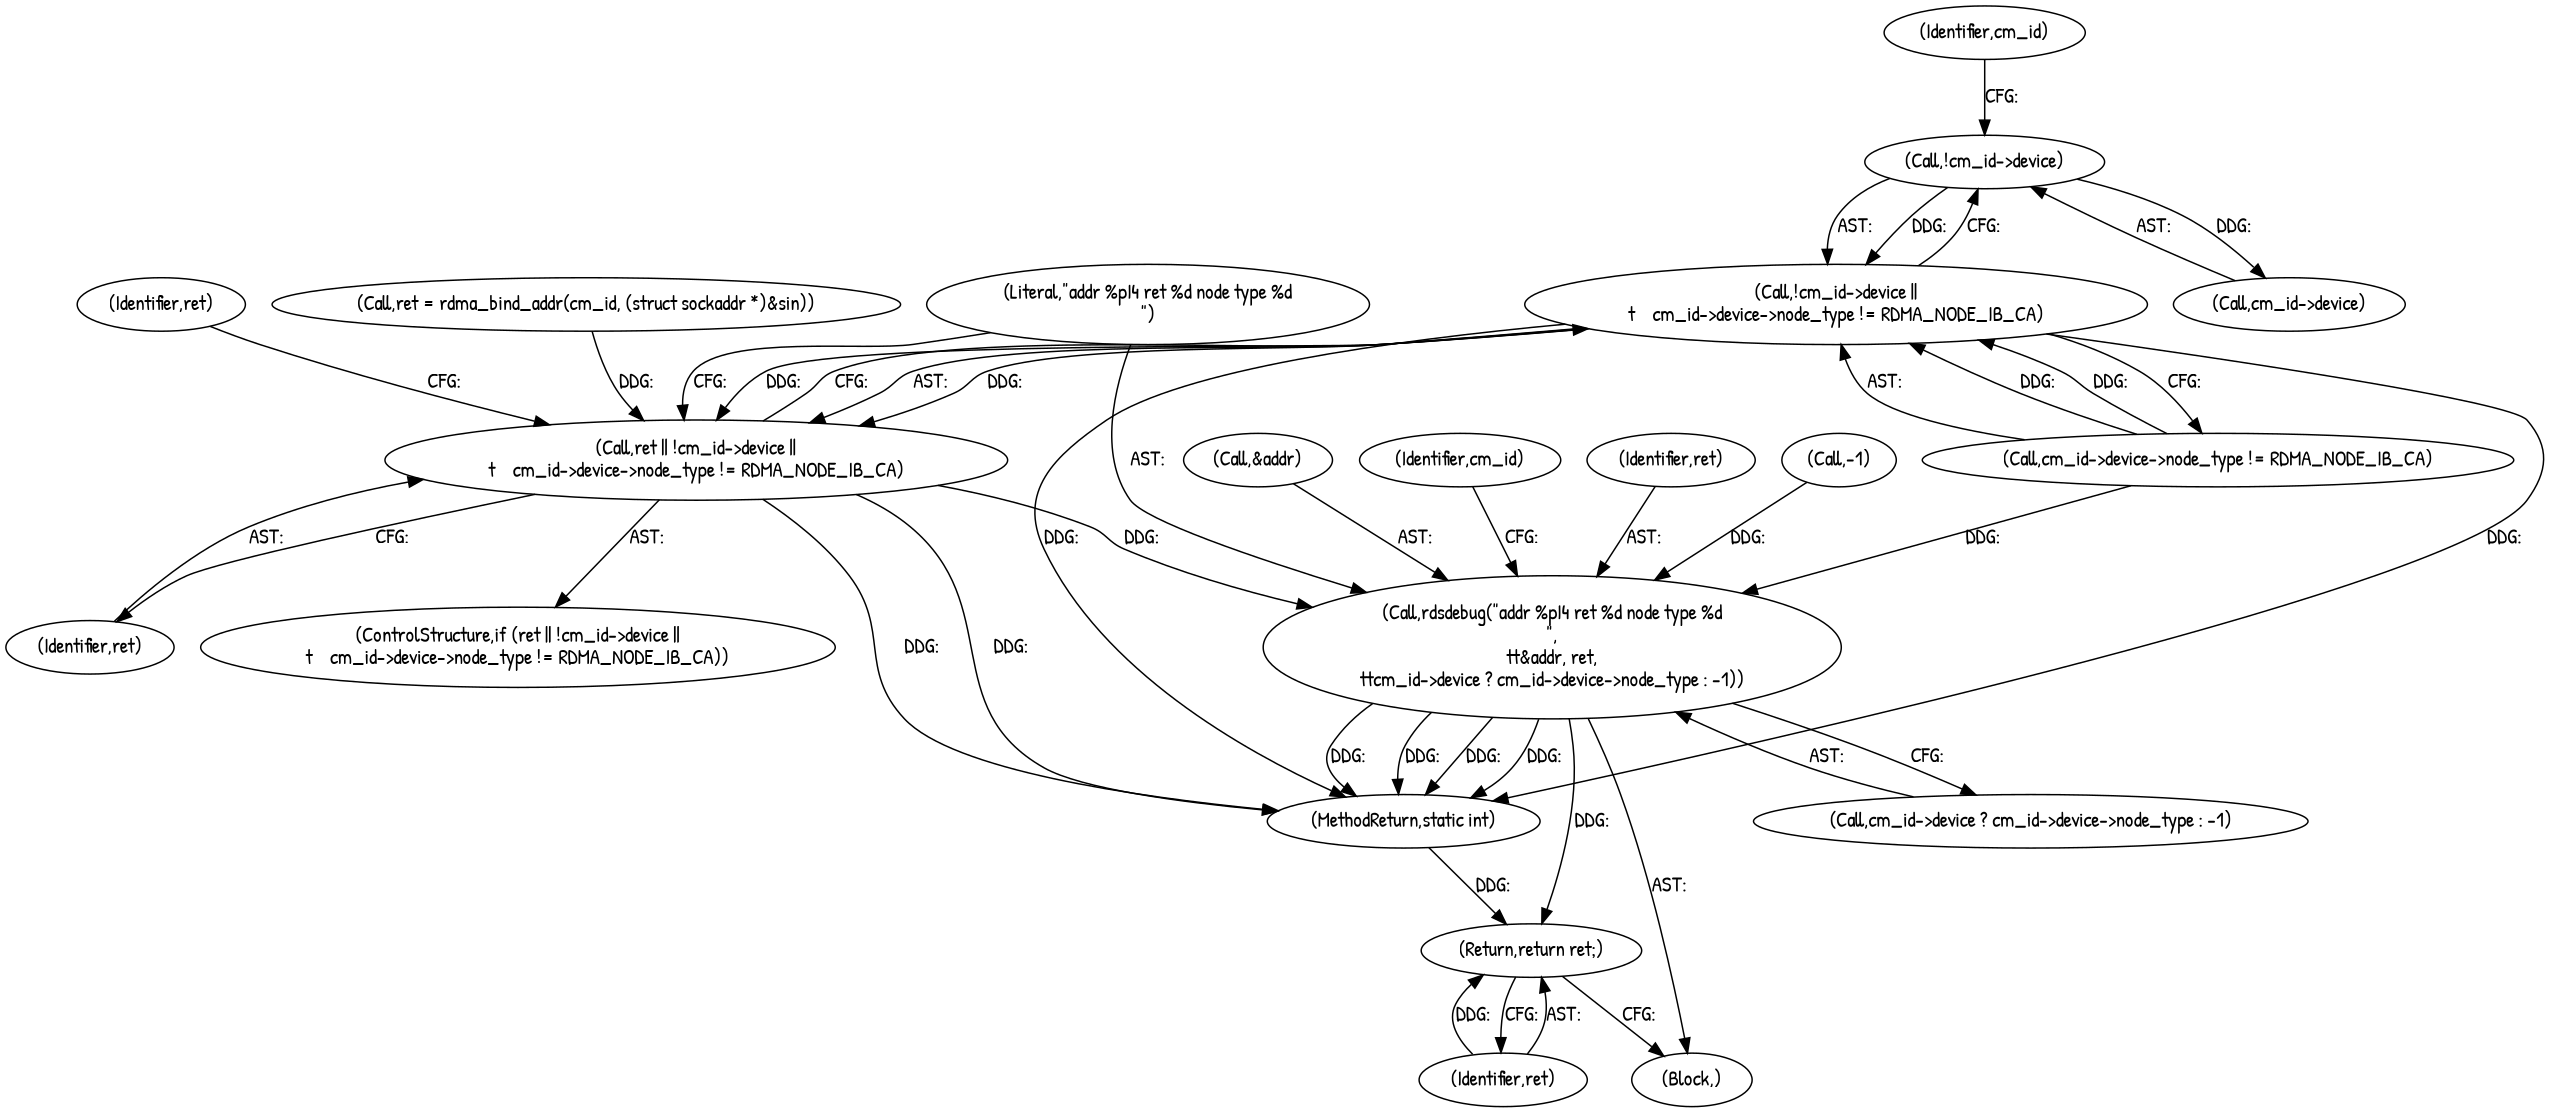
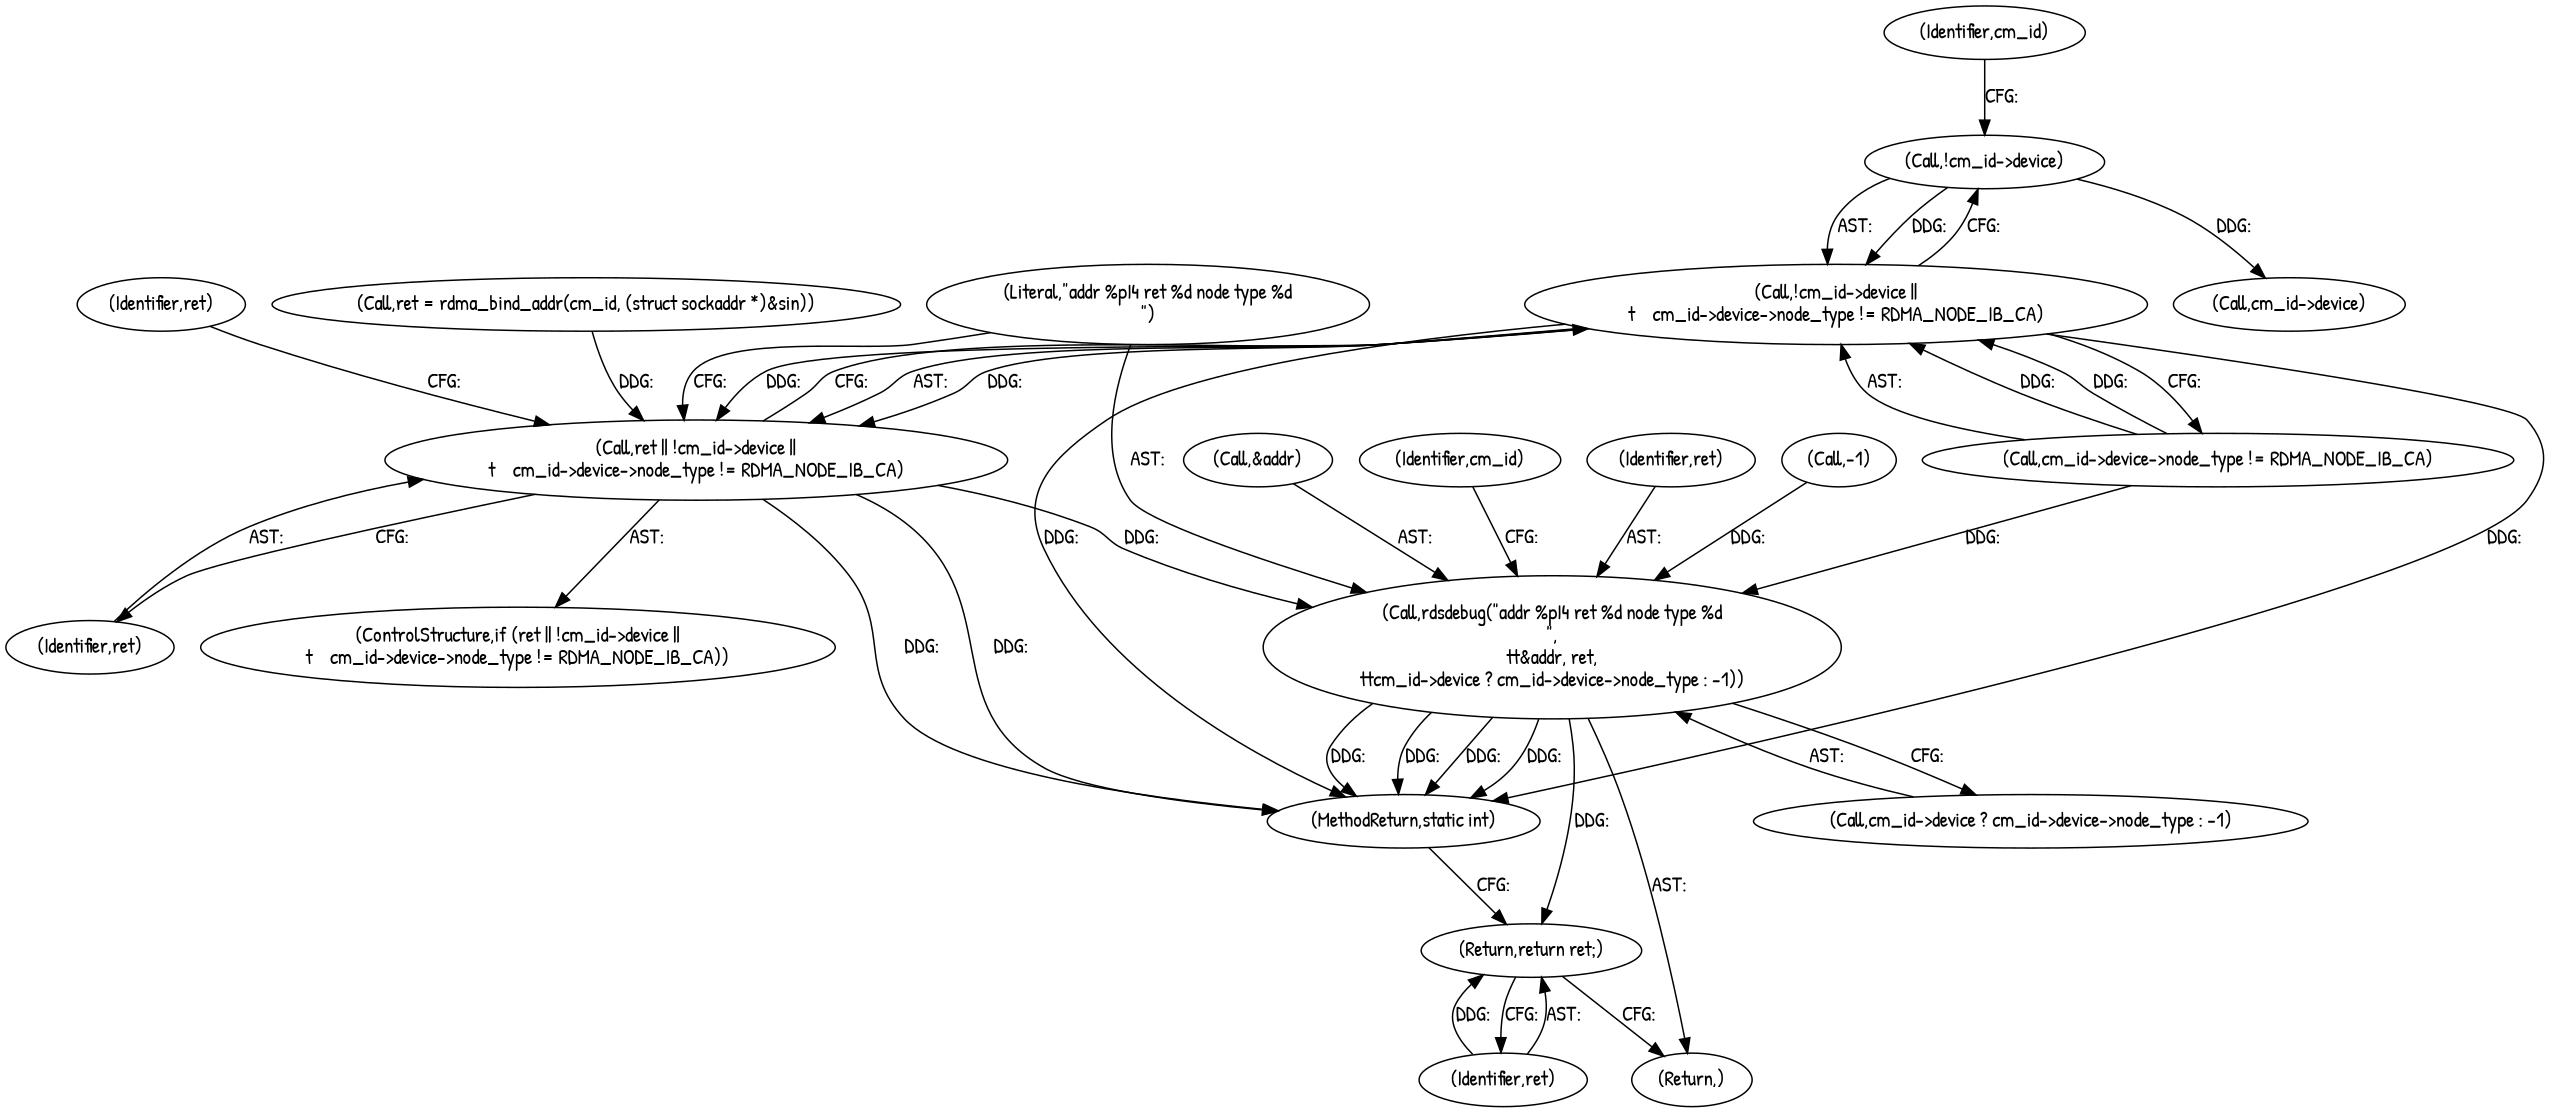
(2139, 239) -> none
(1496, 886) -> (1496, 886)
(1692, 1080) -> (1692, 1080)
